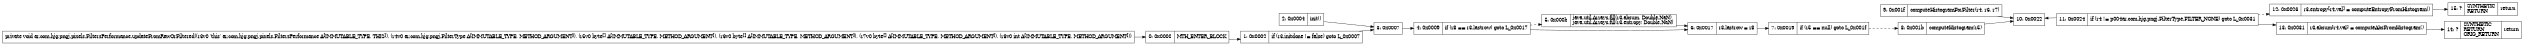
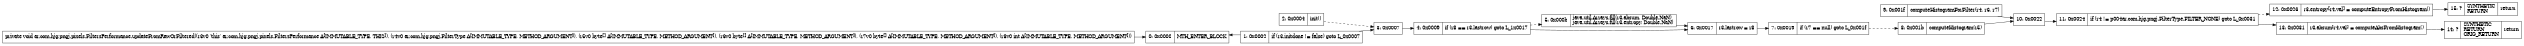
(2052, 18) -> (2049, 21)
(1347, 24) -> (1347, 24)
(1486, 28) -> (1486, 28)
(1833, 28) -> (1833, 28)
(1233, 39) -> (1236, 35)
